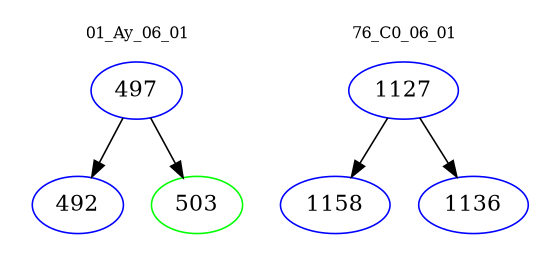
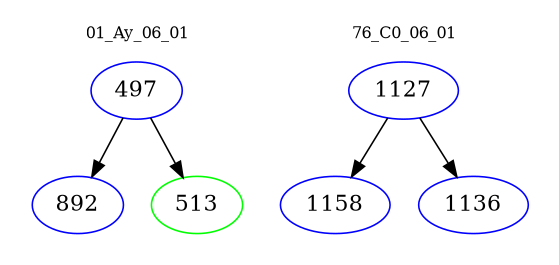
(78, 205) -> (78, 205)
(197, 205) -> (197, 205)
